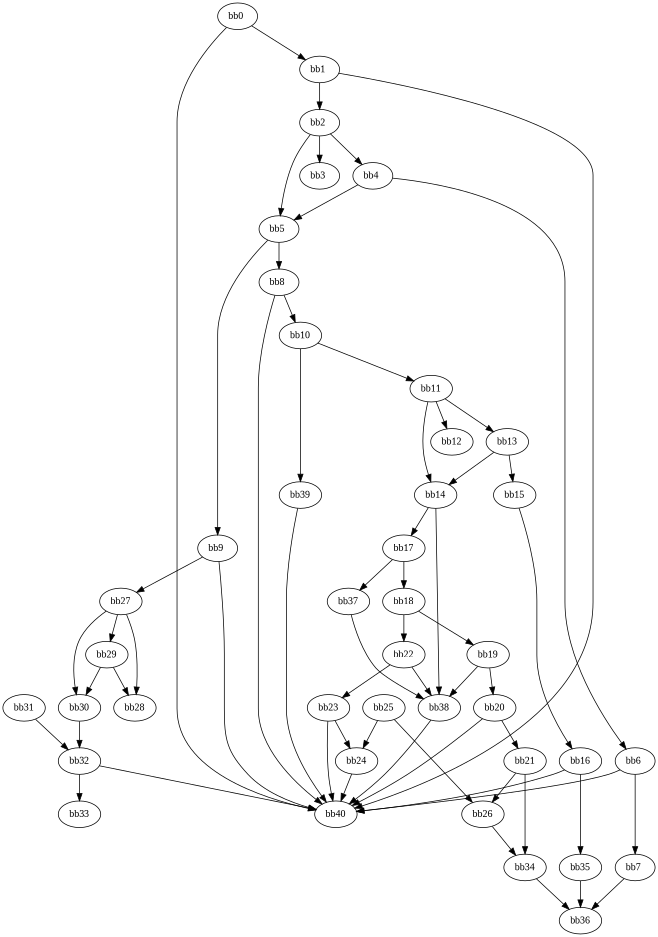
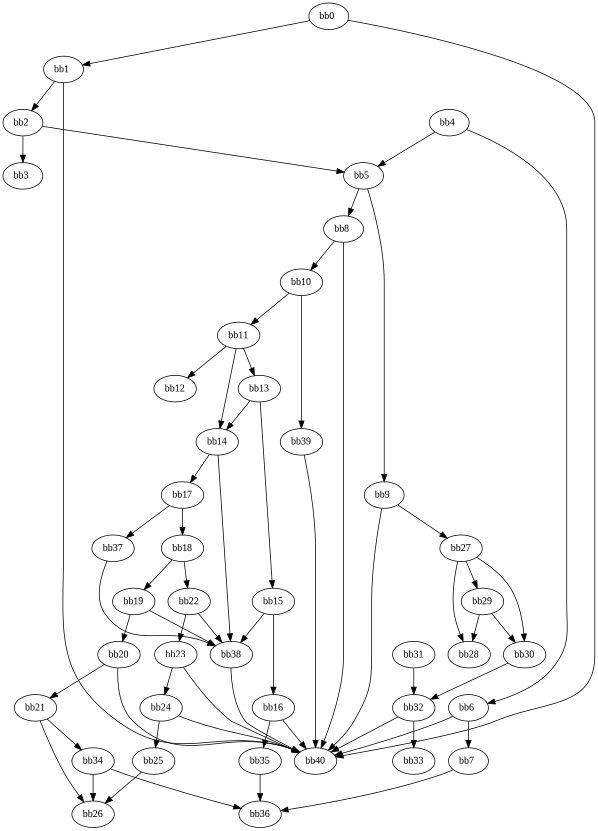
(343, 147) -> none
none -> (255, 625)
(372, 731) -> (158, 731)
(502, 838) -> (93, 784)
